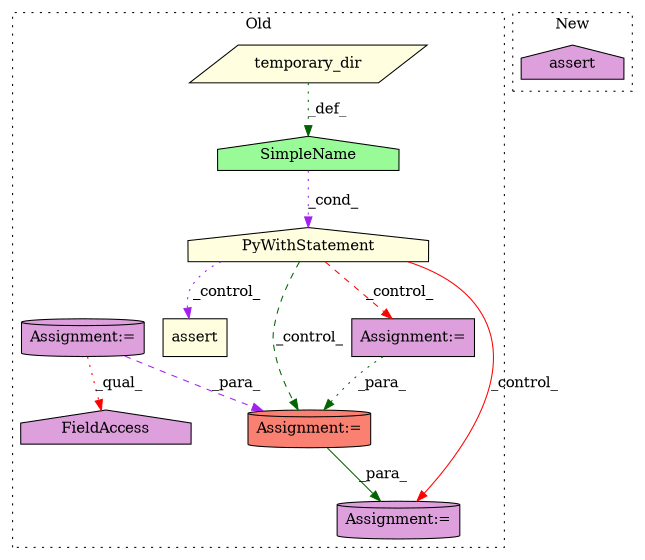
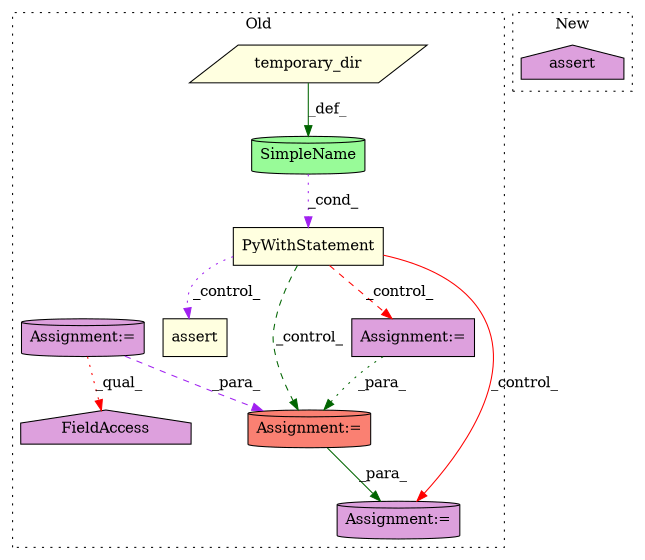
(308, 104) -> (308, 104)
(308, 155) -> (308, 155)
(308, 246) -> (308, 246)
